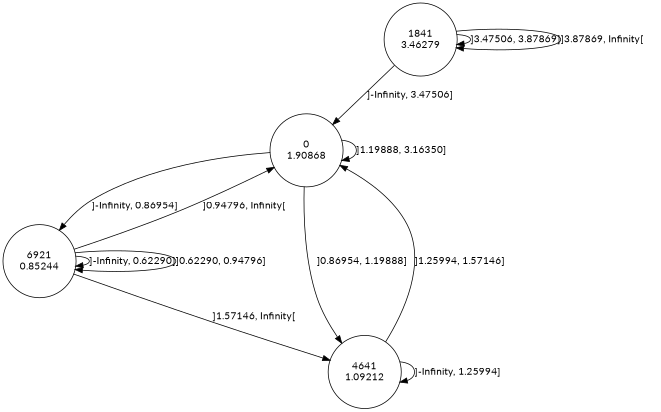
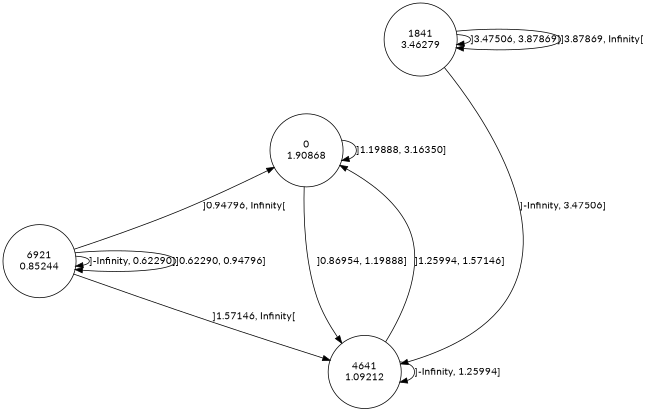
(366, 92) -> (523, 234)
(160, 171) -> none
